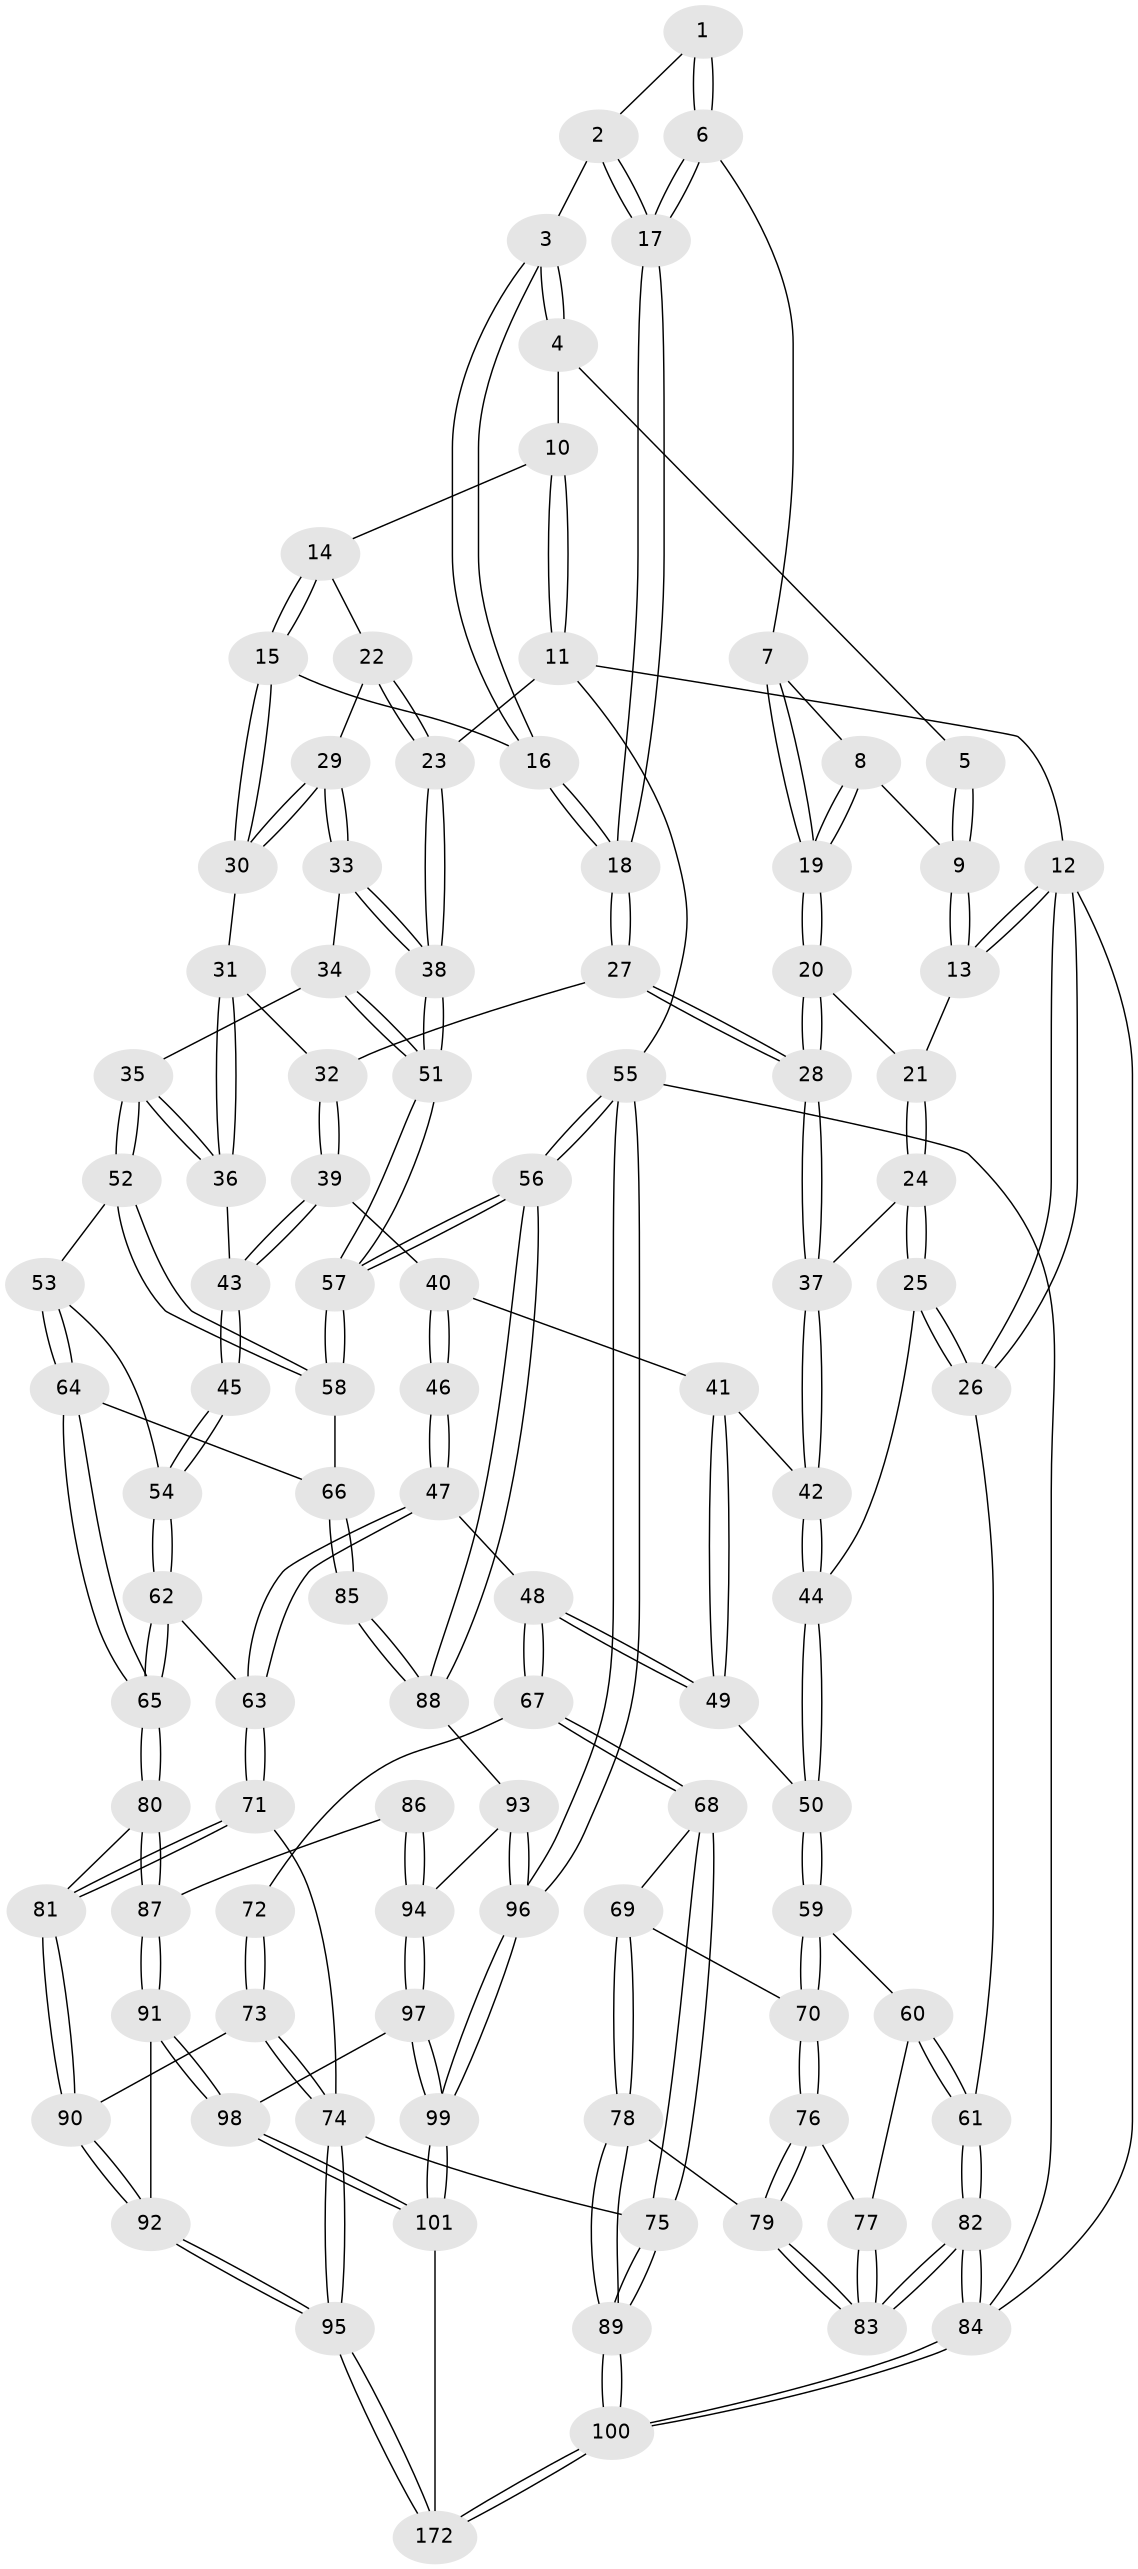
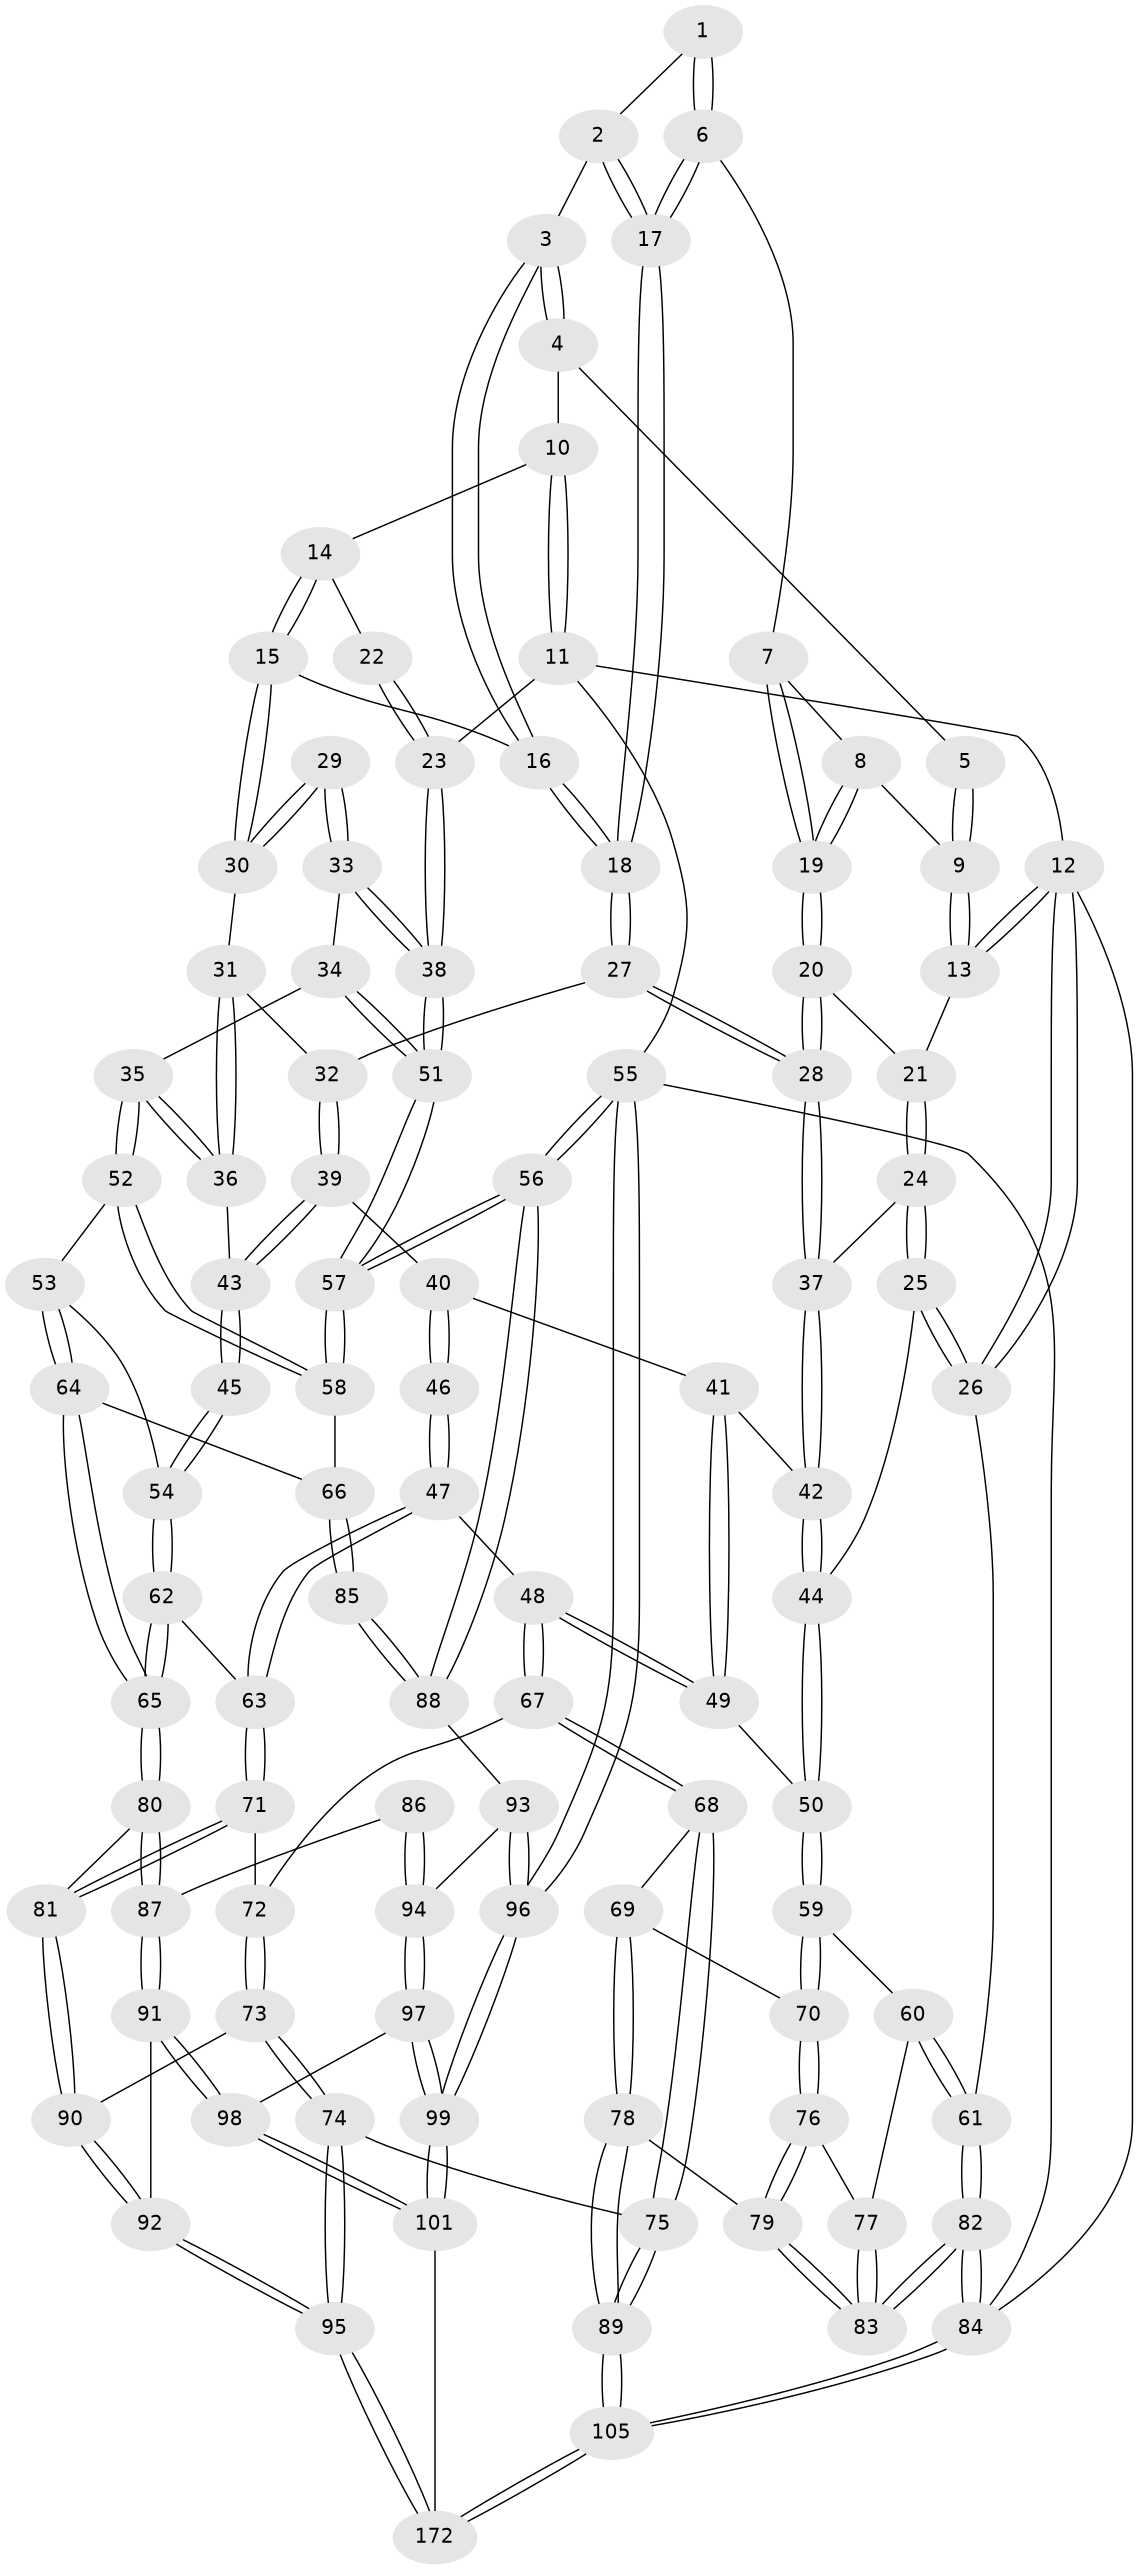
(352, 711) -> none
(326, 1956) -> (255, 1854)
(612, 2433) -> (612, 2433)
